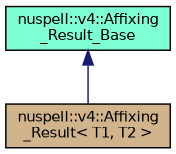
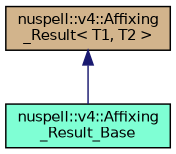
(88, 85) -> (88, 85)
